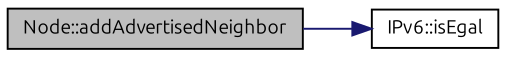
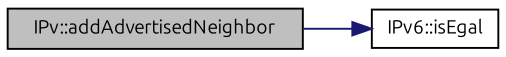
(155, 29) -> (155, 29)
